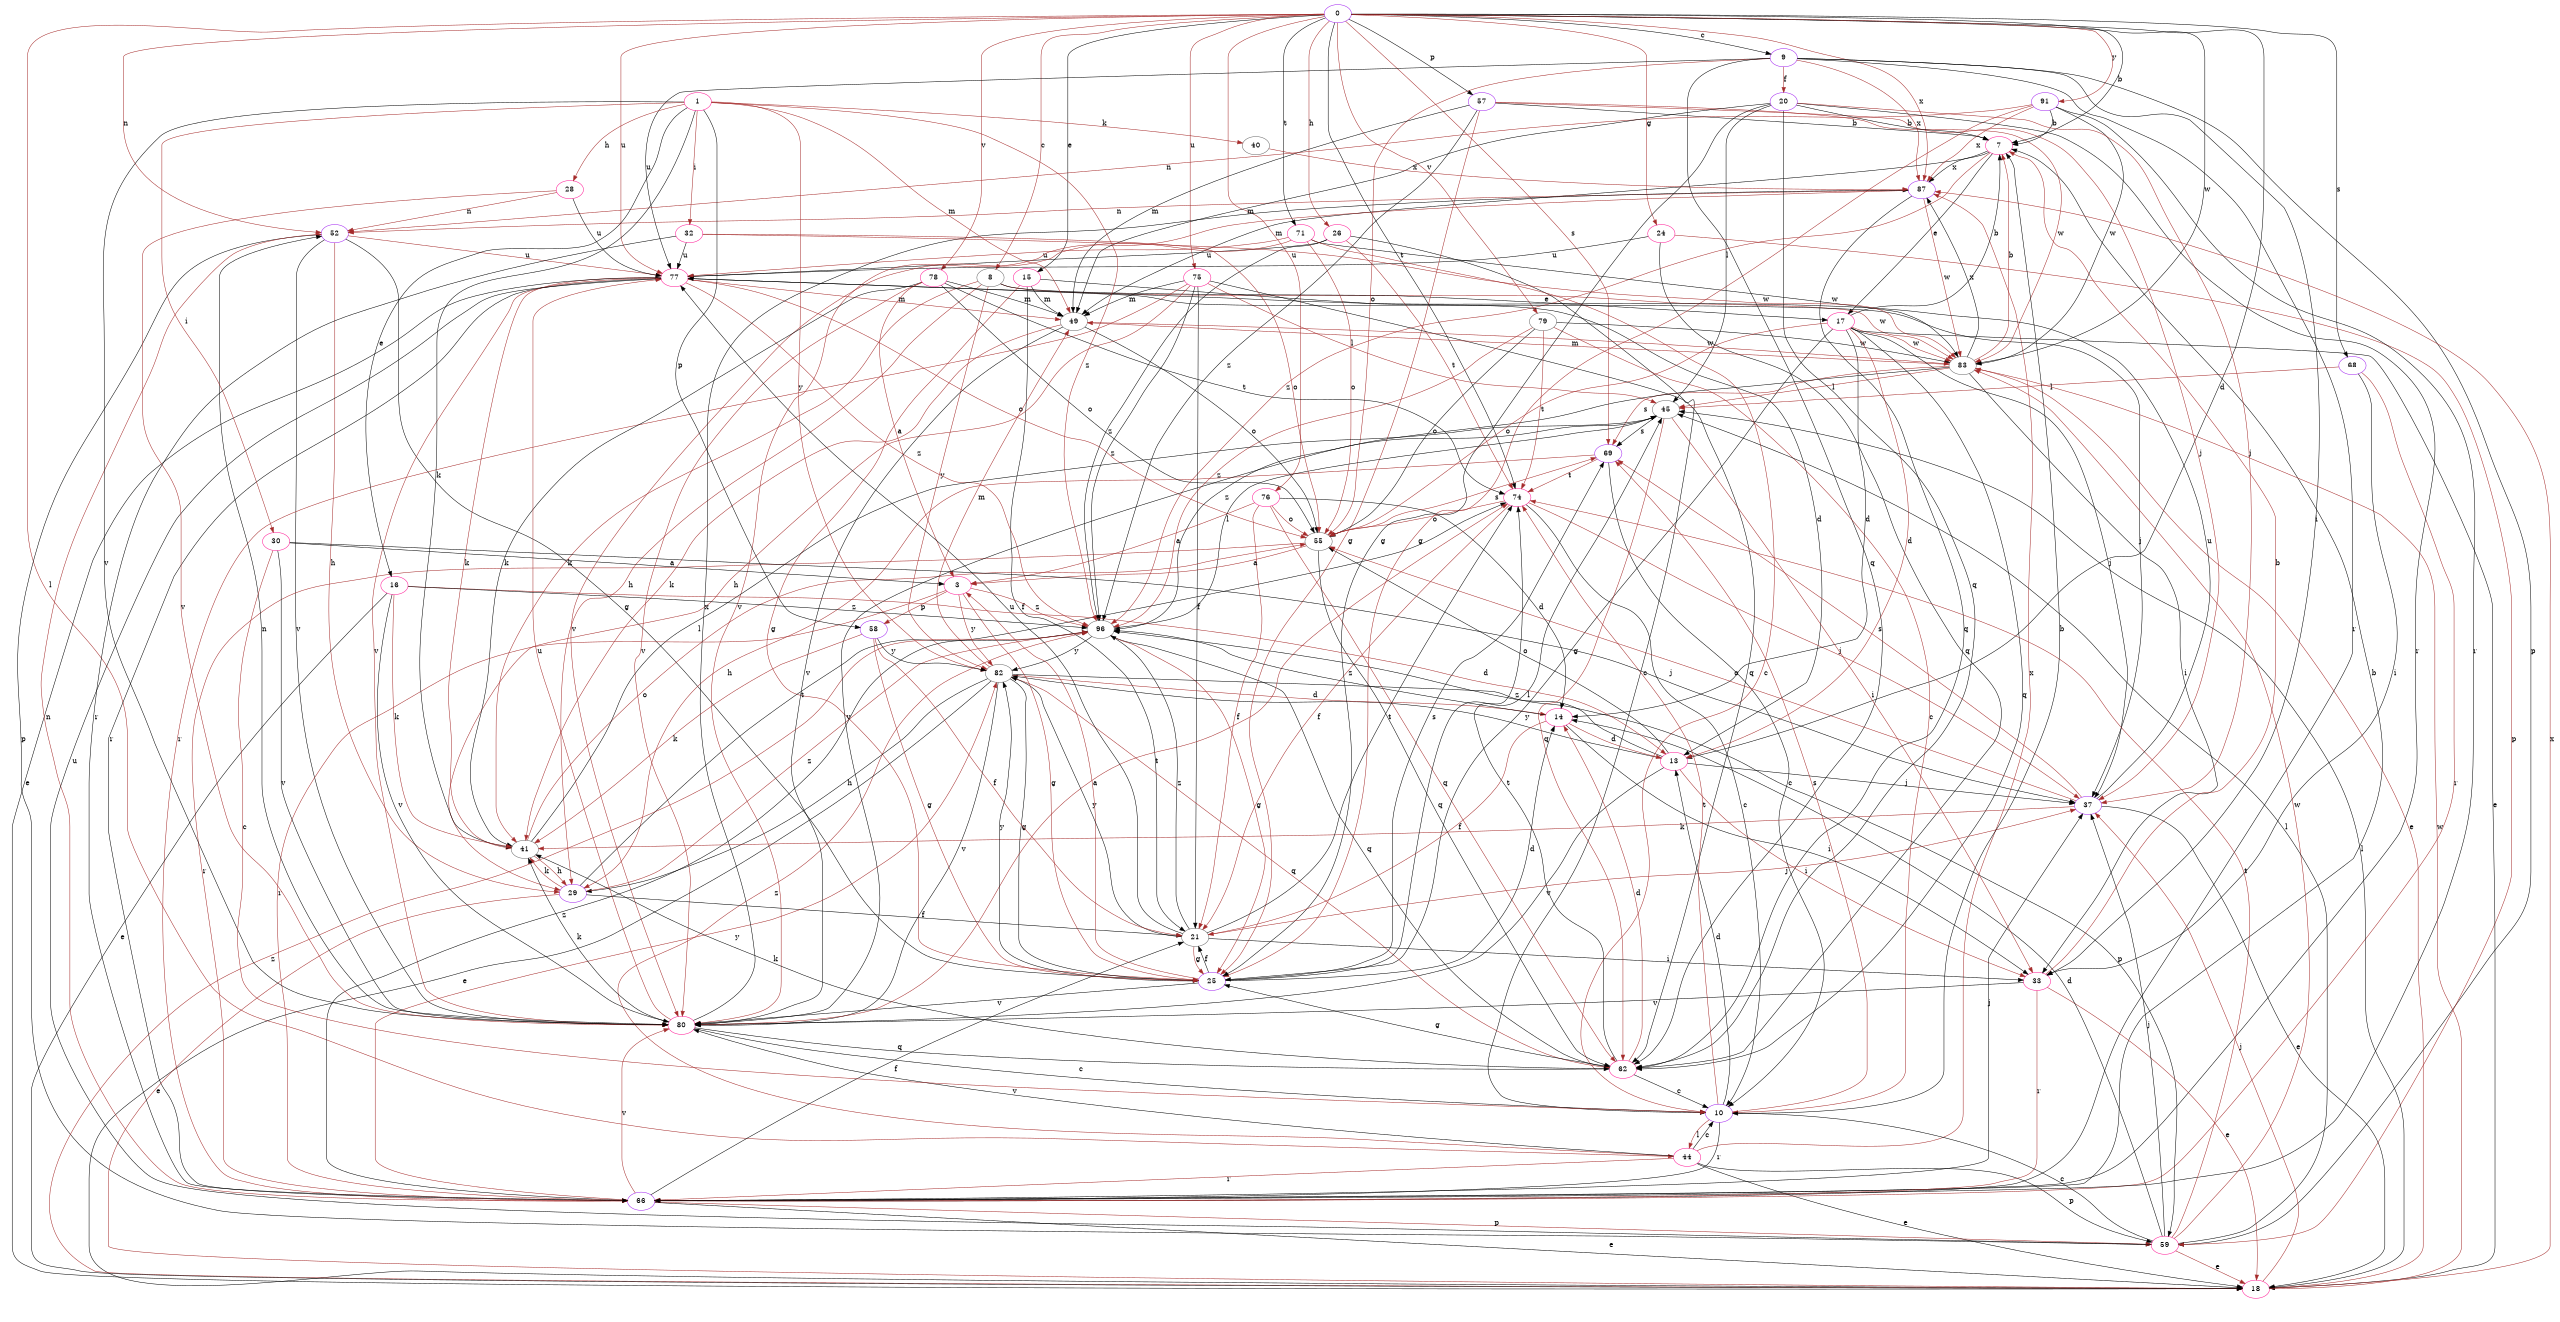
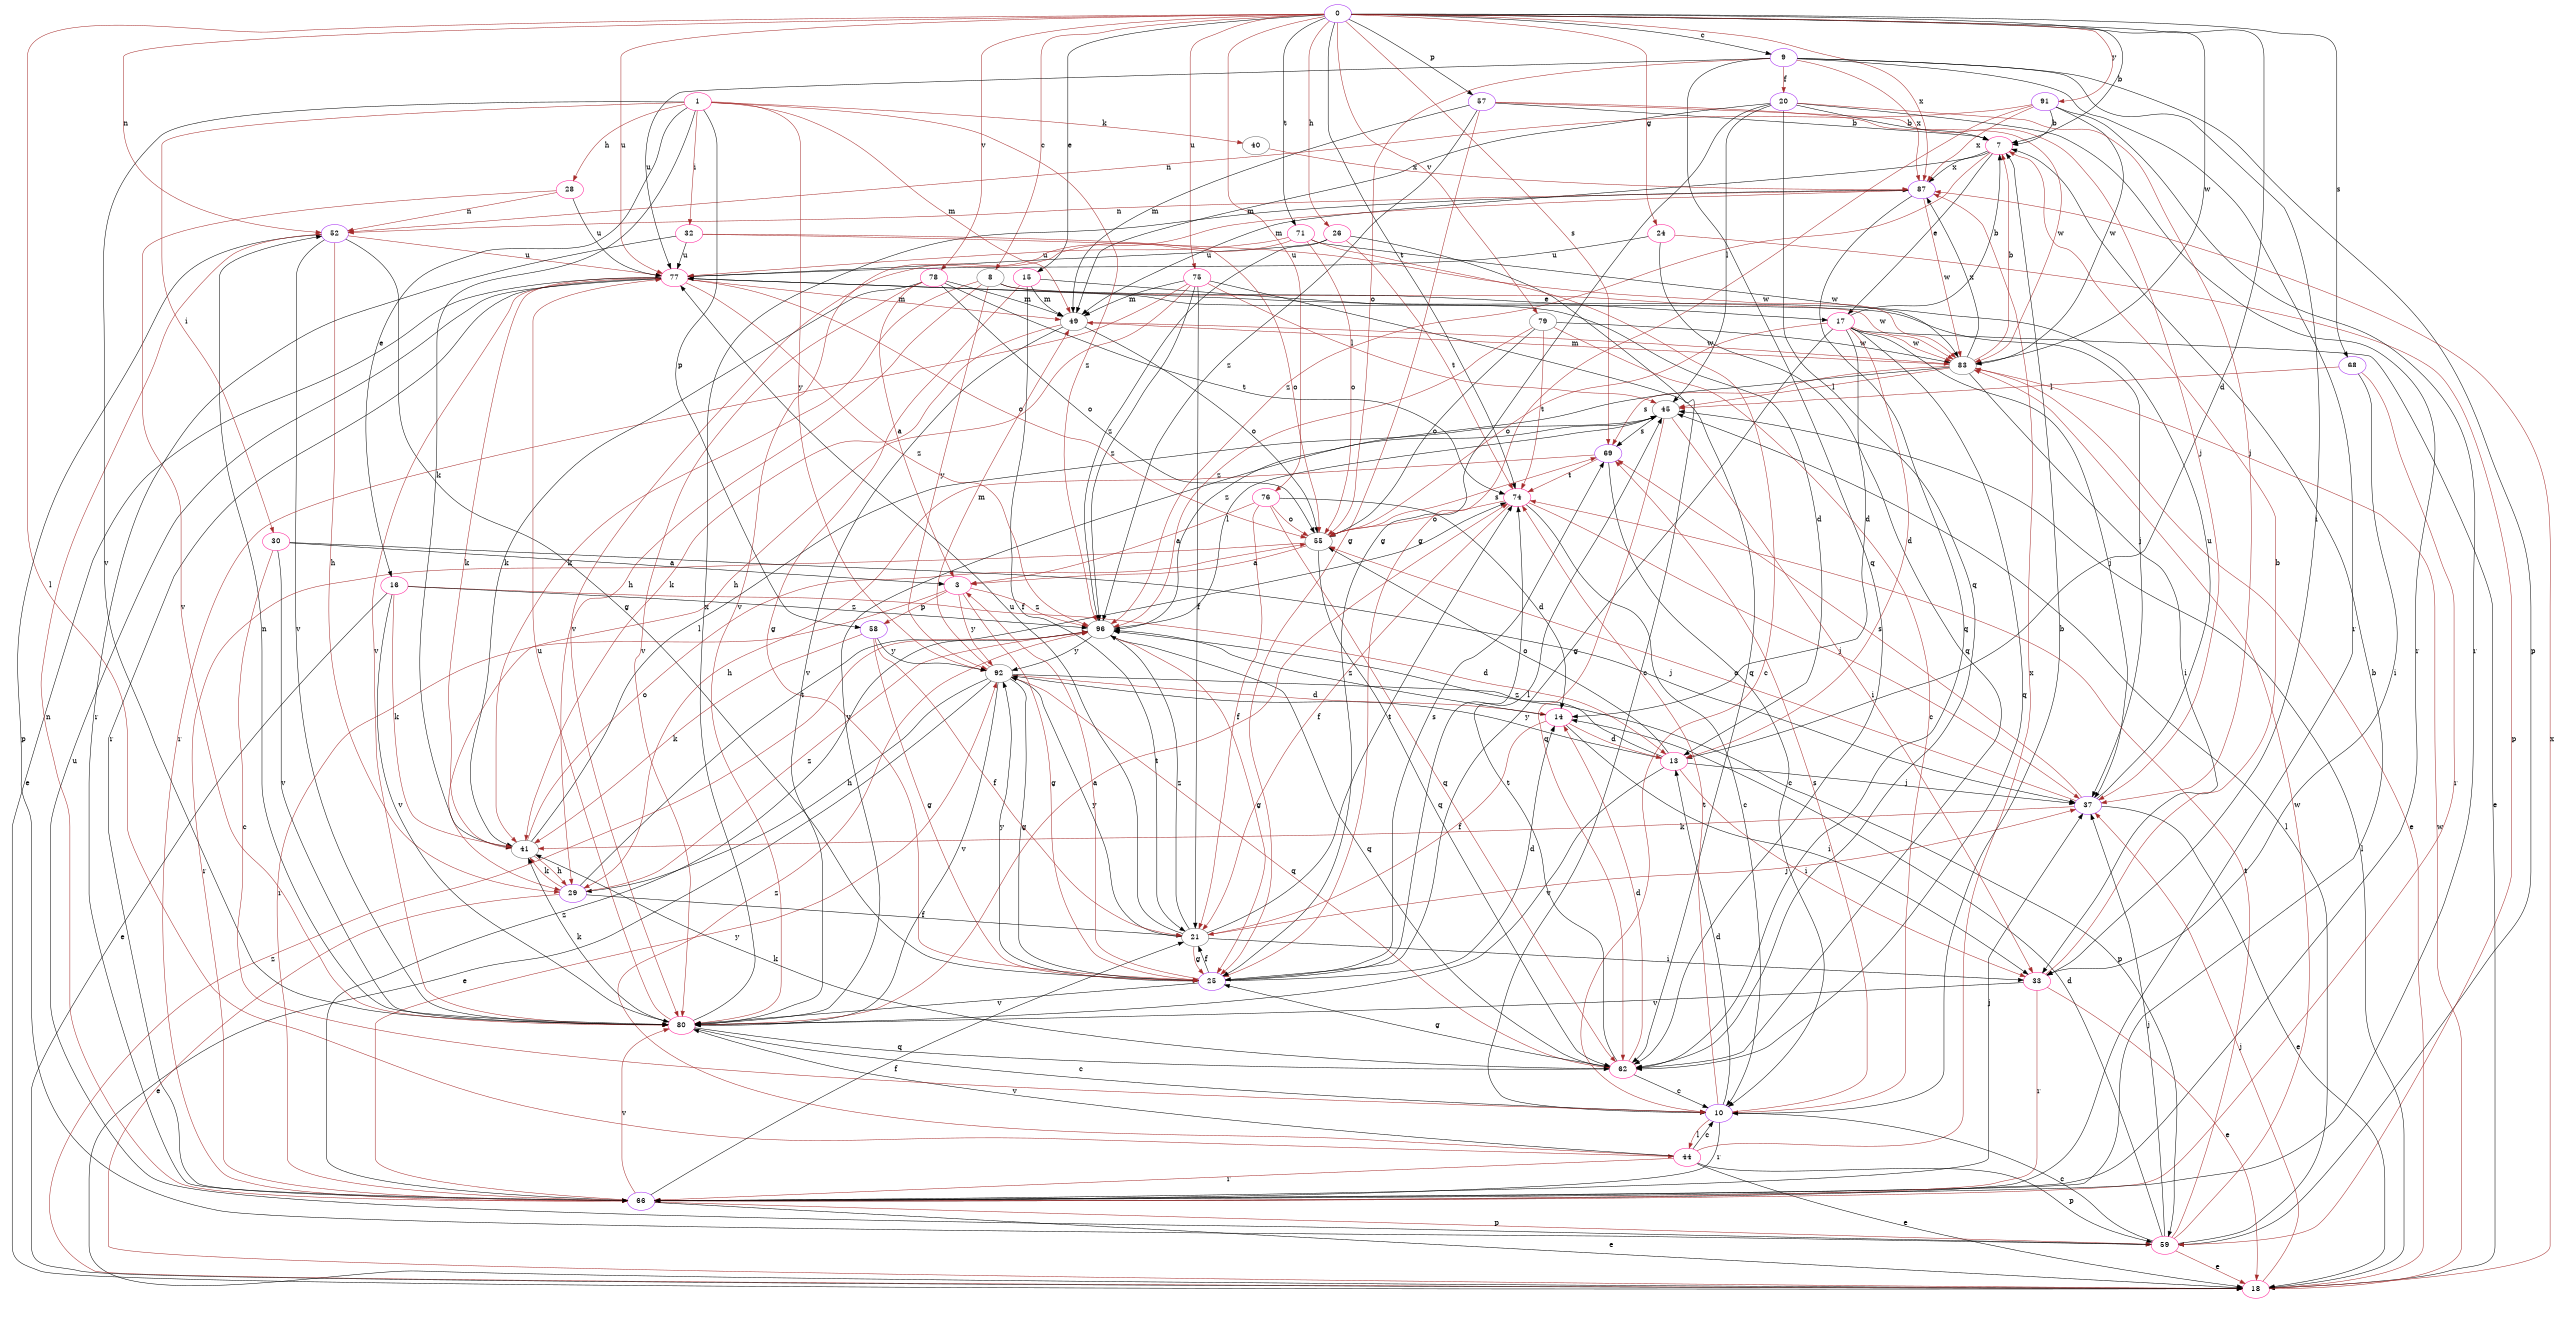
(999, 673) -> (999, 673)
